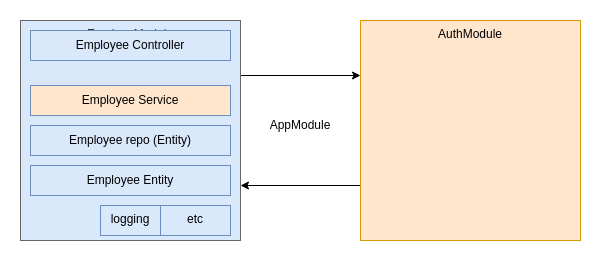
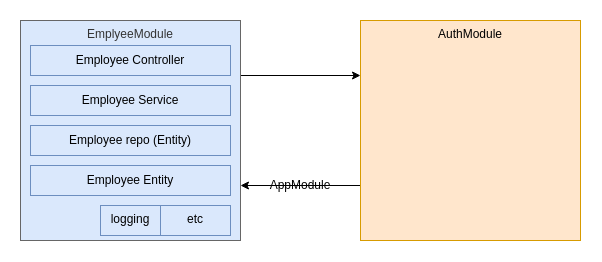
(131, 46) -> (131, 61)
(131, 101) -> (131, 101)
(301, 126) -> (301, 186)
